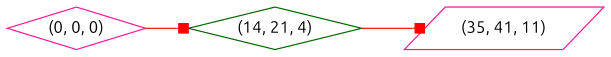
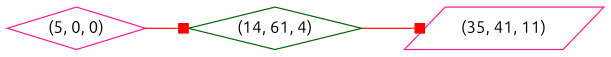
(76, 28) -> (76, 28)
(275, 28) -> (275, 28)
